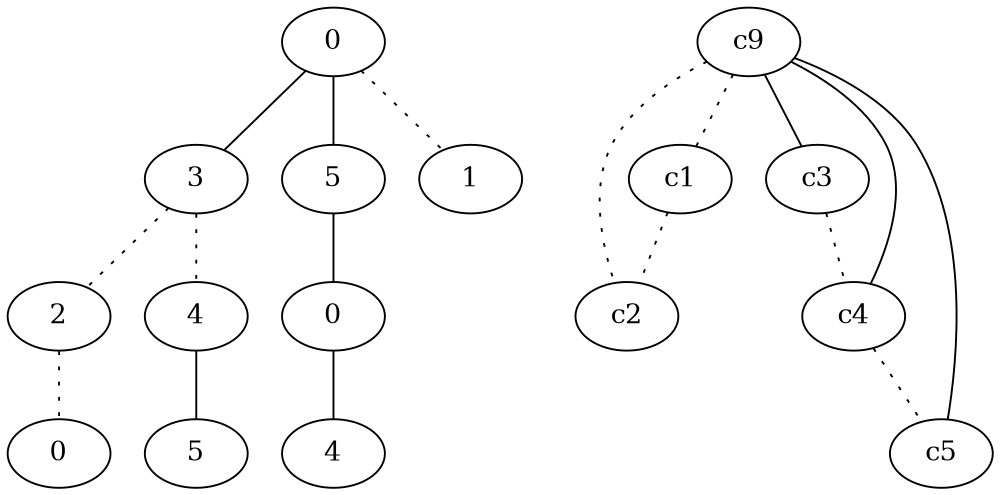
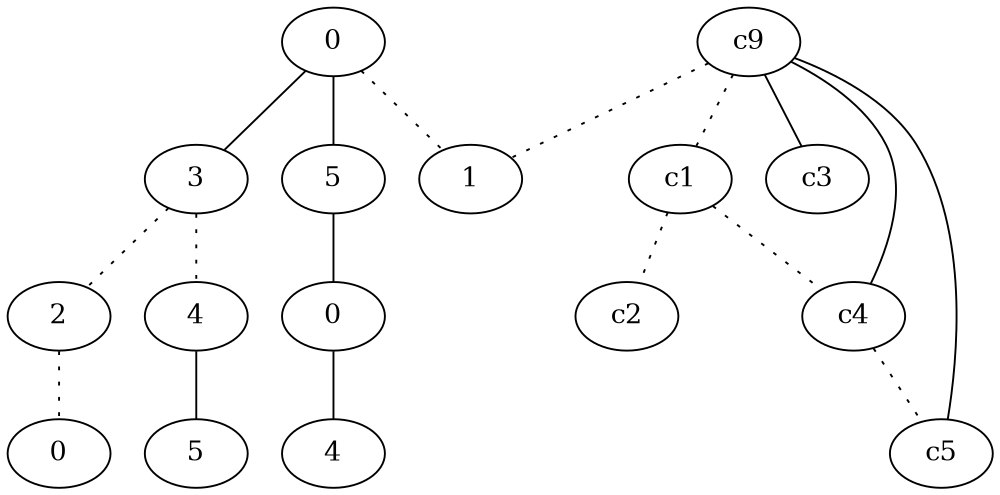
(609, 151) -> (610, 111)
(836, 248) -> (767, 248)
